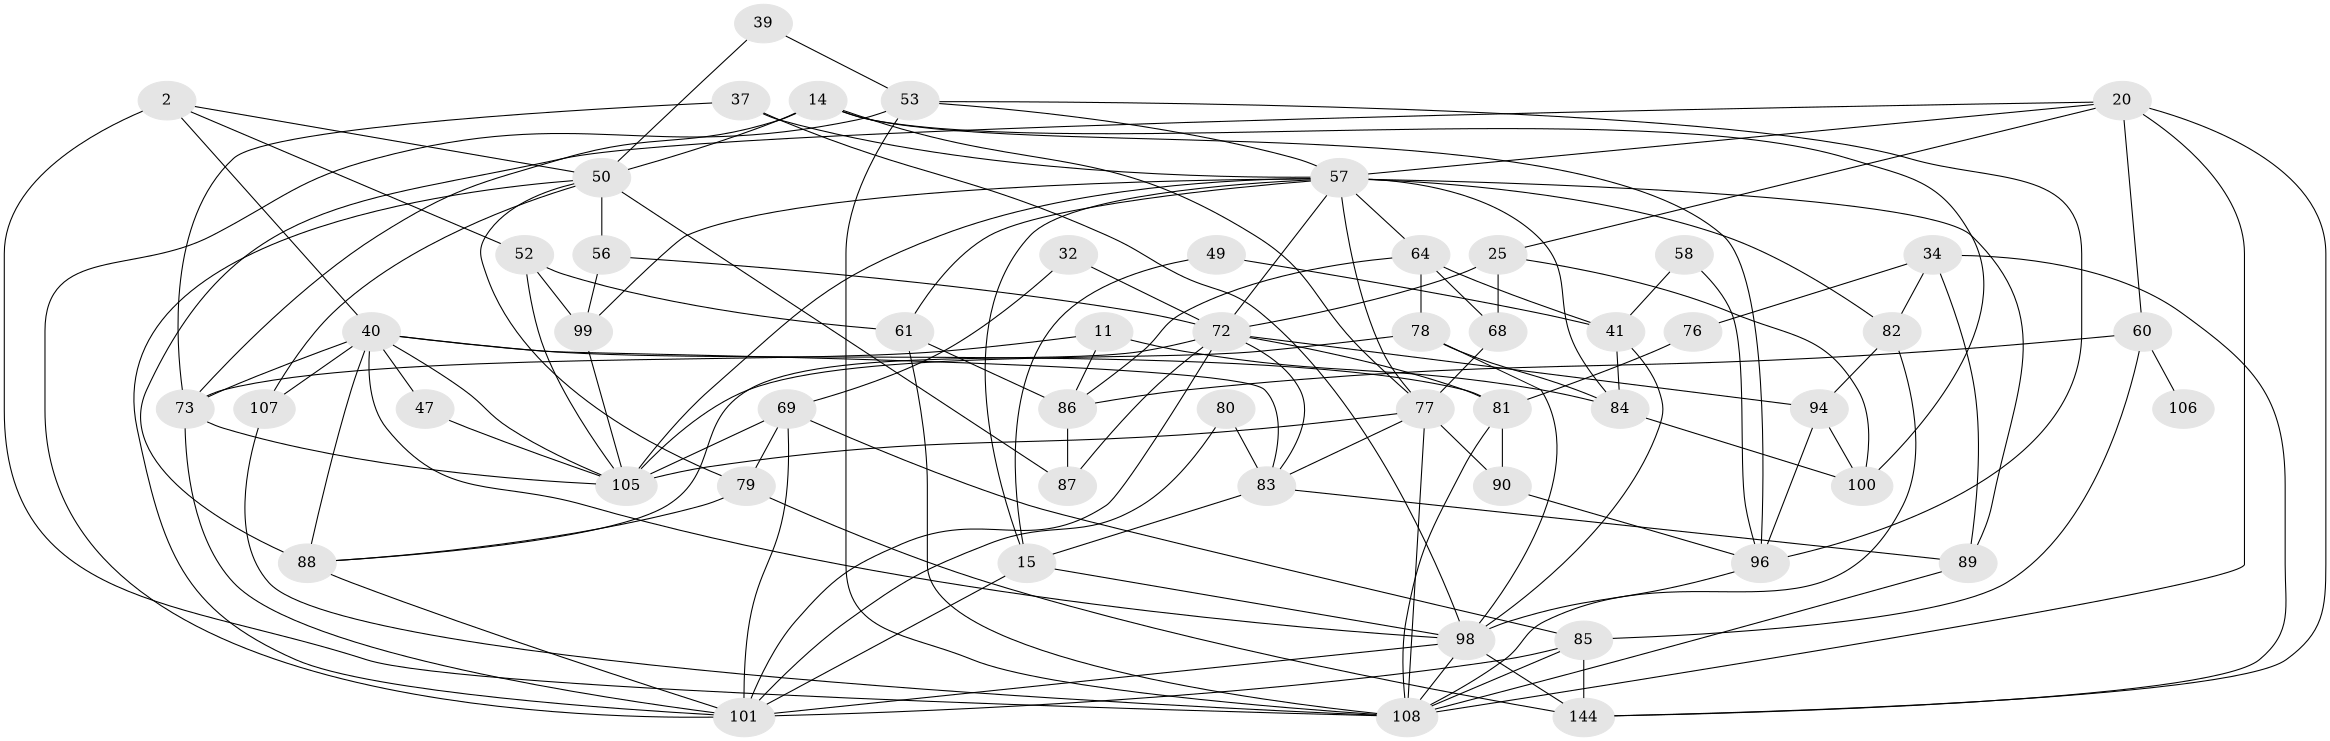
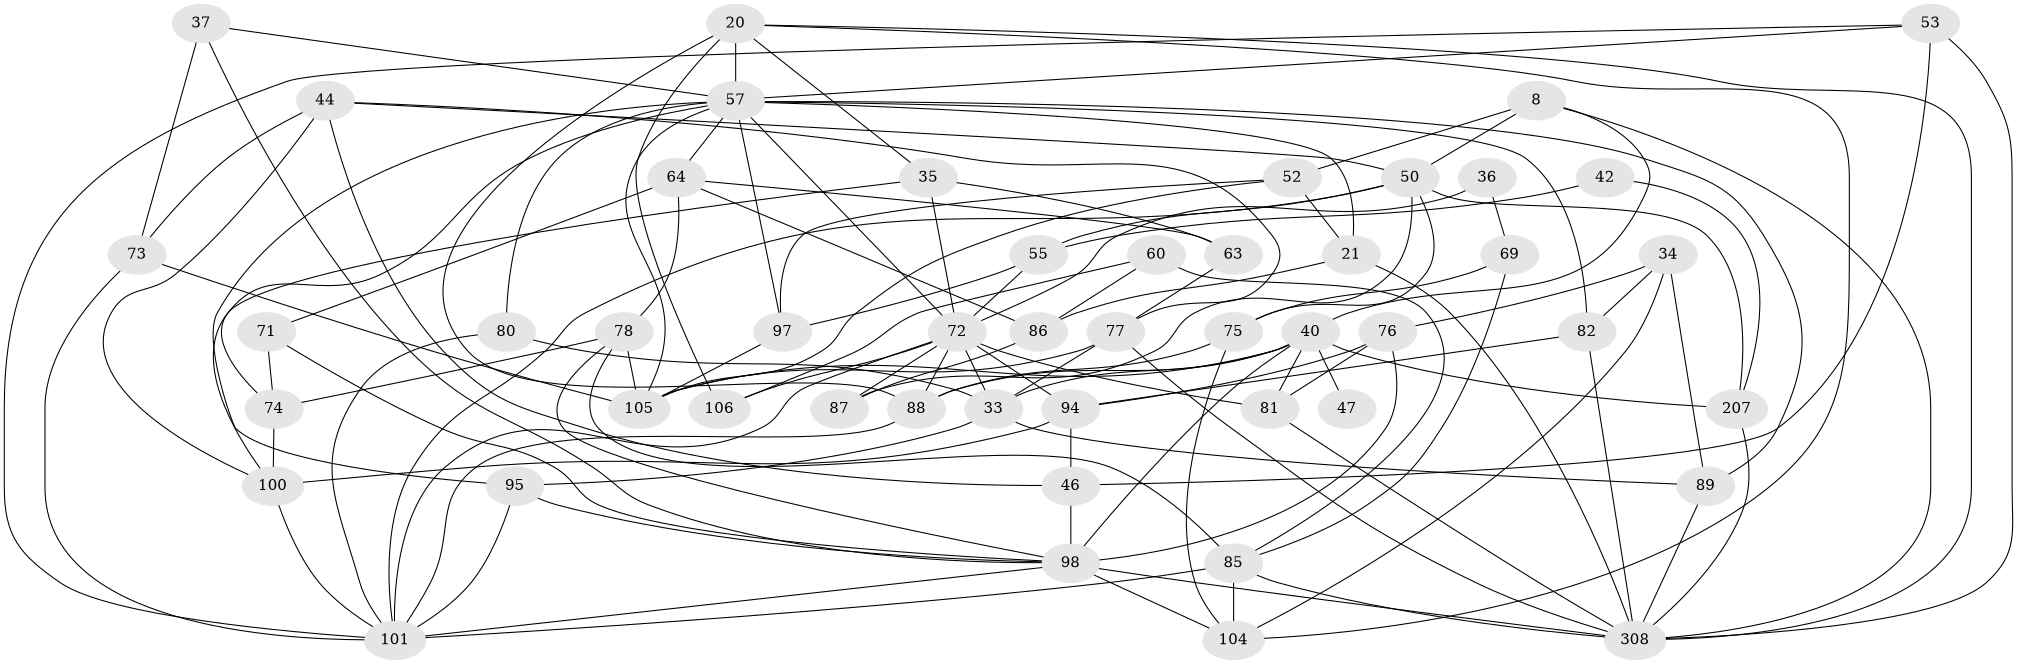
(764, 24) -> none
(167, 101) -> (1537, 101)
(818, 101) -> (326, 101)
none -> (1605, 178)
(2133, 216) -> (640, 208)
(602, 255) -> (1039, 255)
(1069, 255) -> (1487, 178)
(1216, 255) -> none
(1498, 255) -> (928, 178)
(1684, 255) -> none
(1362, 295) -> (557, 160)
(584, 332) -> (783, 332)
(905, 332) -> (1351, 255)
(1104, 332) -> none
(1498, 332) -> (1234, 255)
(1616, 332) -> (267, 332)
(277, 368) -> none
none -> (838, 369)
none -> (1281, 371)
(264, 409) -> (1737, 409)
(1620, 409) -> (274, 409)
(716, 443) -> none
(524, 449) -> none
none -> (913, 459)
(746, 486) -> (1234, 332)
(1267, 486) -> (994, 409)
(1502, 486) -> none
none -> (1293, 506)
(768, 563) -> (314, 575)
(1027, 563) -> (515, 486)
(1760, 563) -> (1071, 486)
(1407, 717) -> (1635, 640)
(1584, 717) -> (1234, 640)
